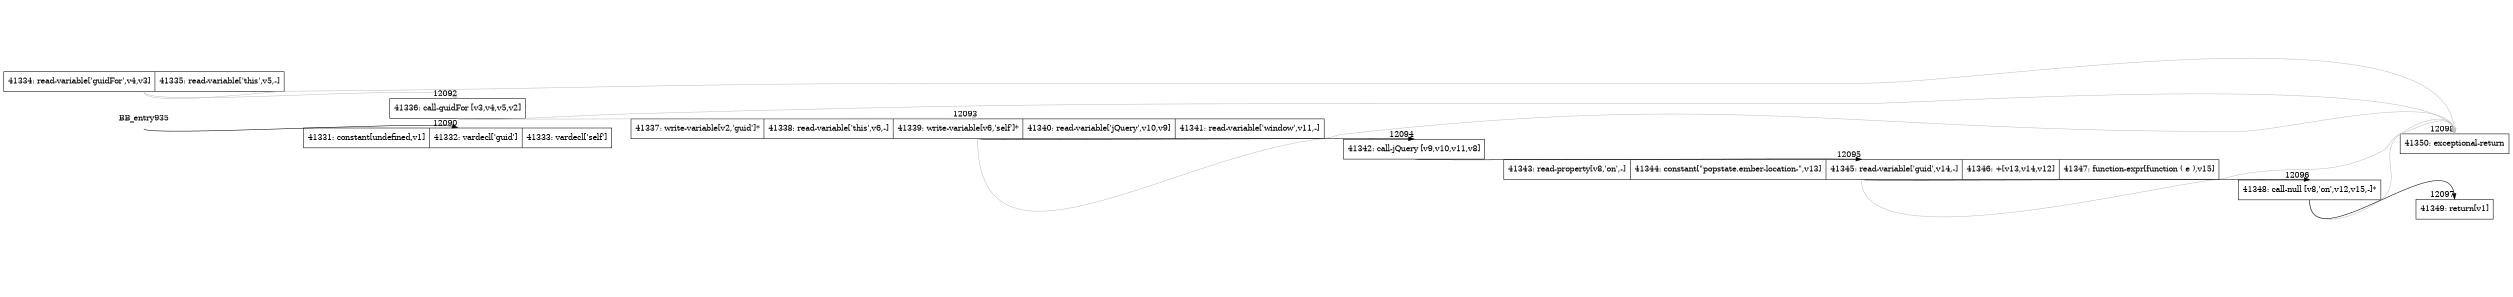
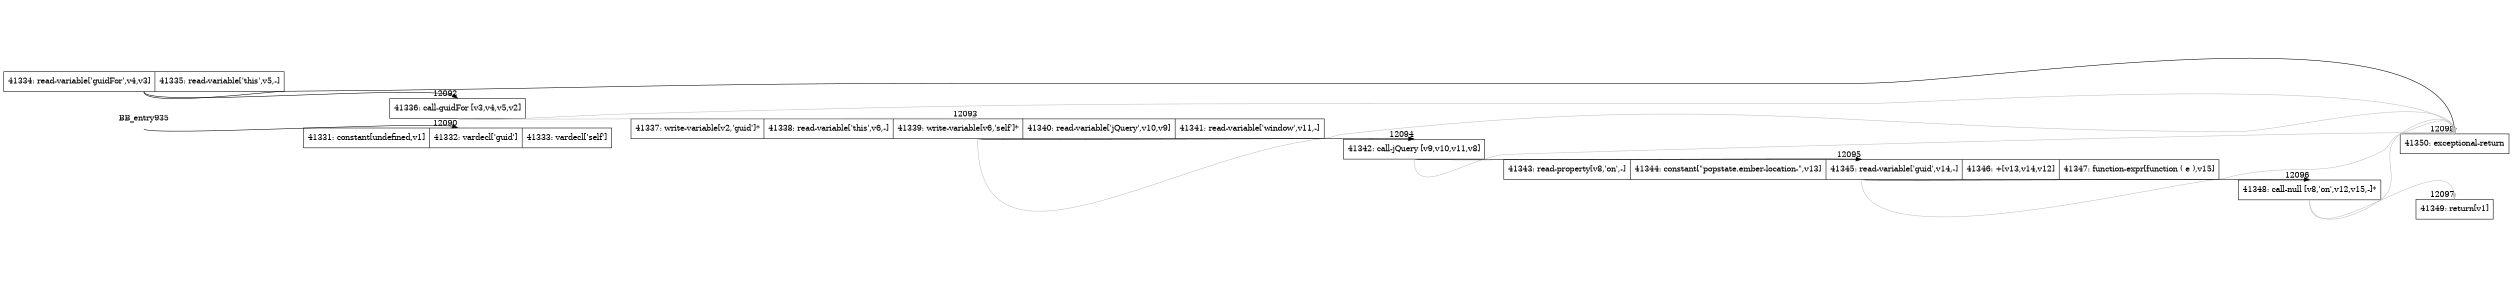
(1311, 83) -> (1311, 83)
(298, 95) -> (298, 95)
none -> (1924, 143)
(2391, 196) -> (2391, 196)
